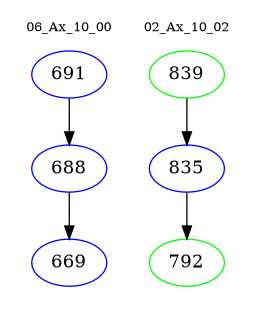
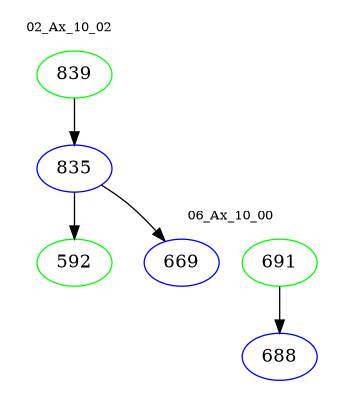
(69, 74) -> (280, 263)
(69, 209) -> (142, 217)
(187, 263) -> (74, 263)
